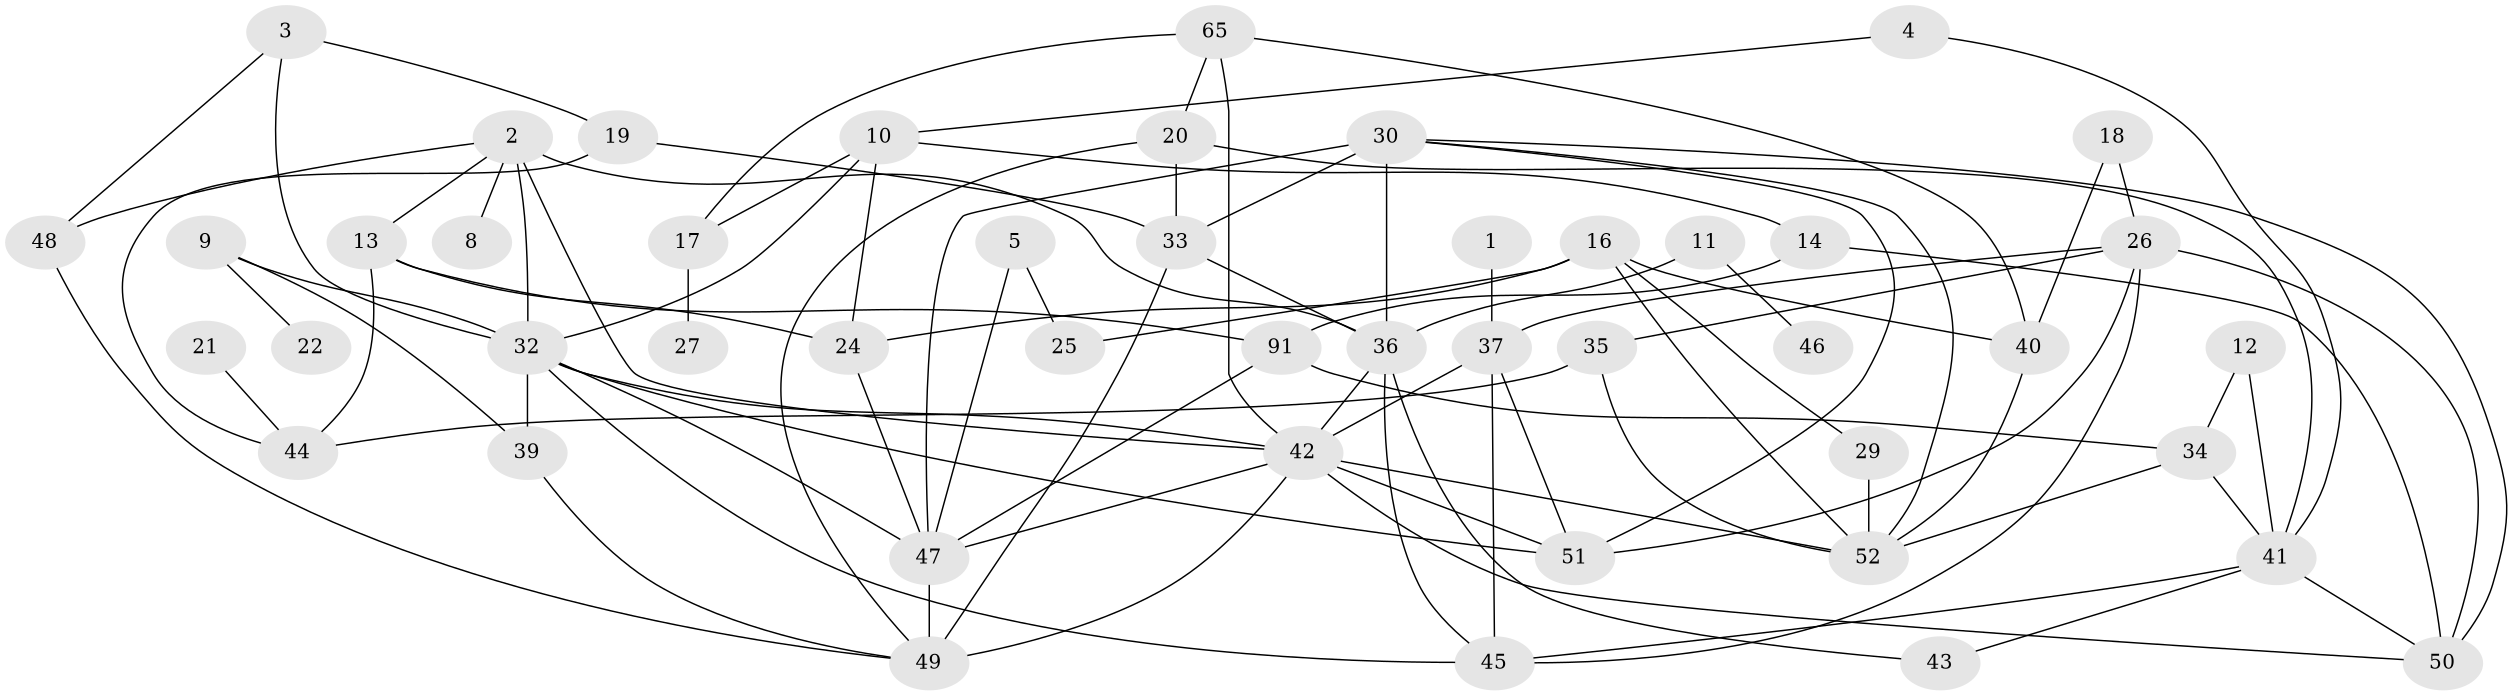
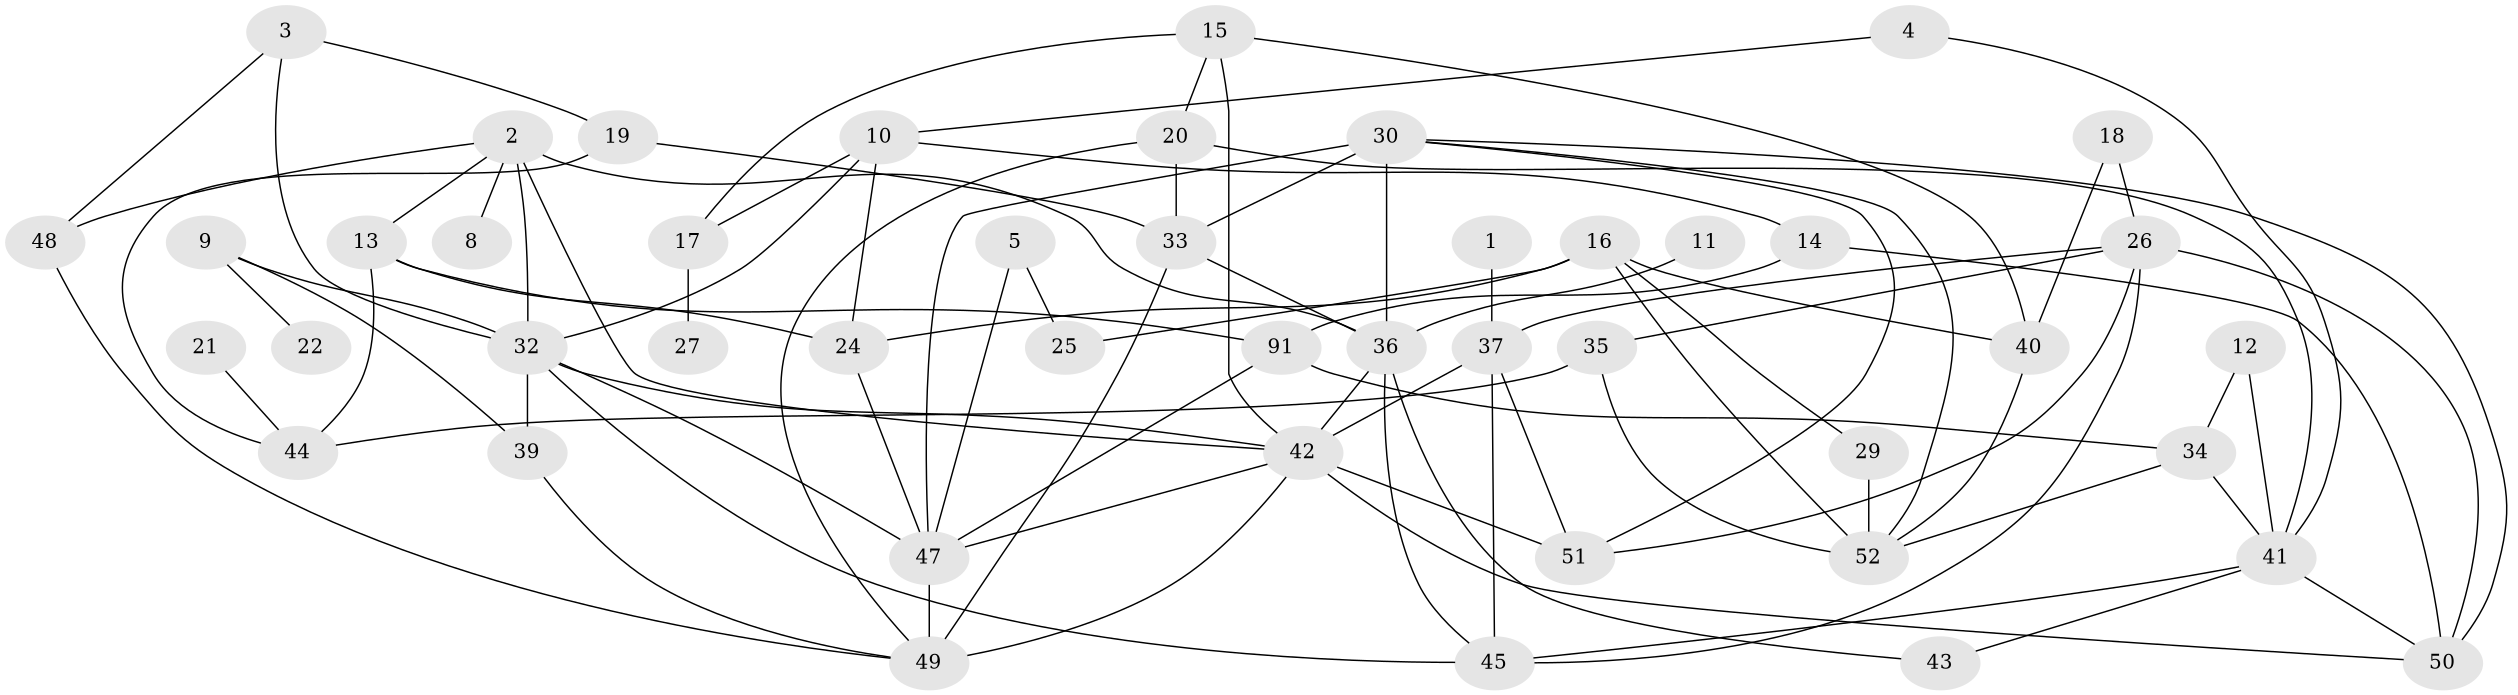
(1216, 32) -> (1216, 32)
(1813, 348) -> none
(1019, 475) -> none
(1586, 506) -> none
